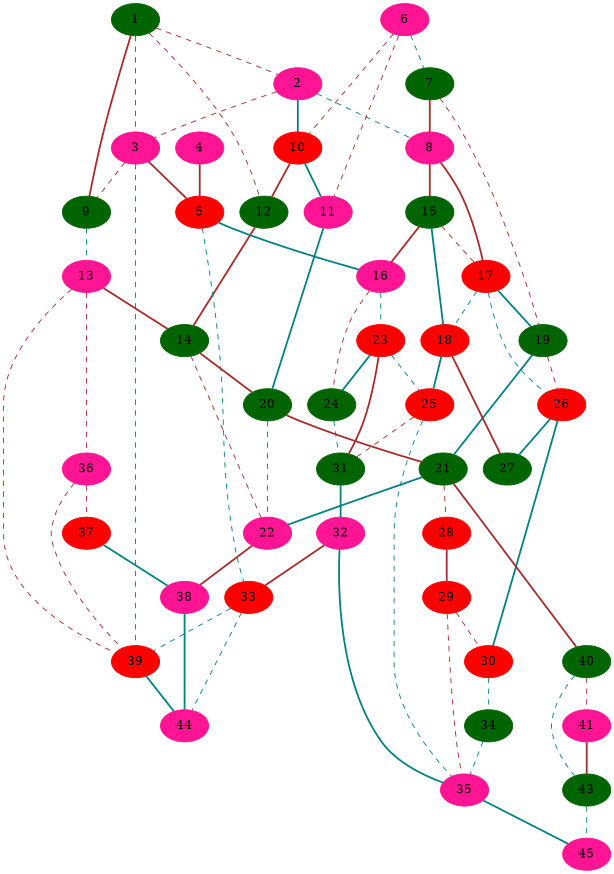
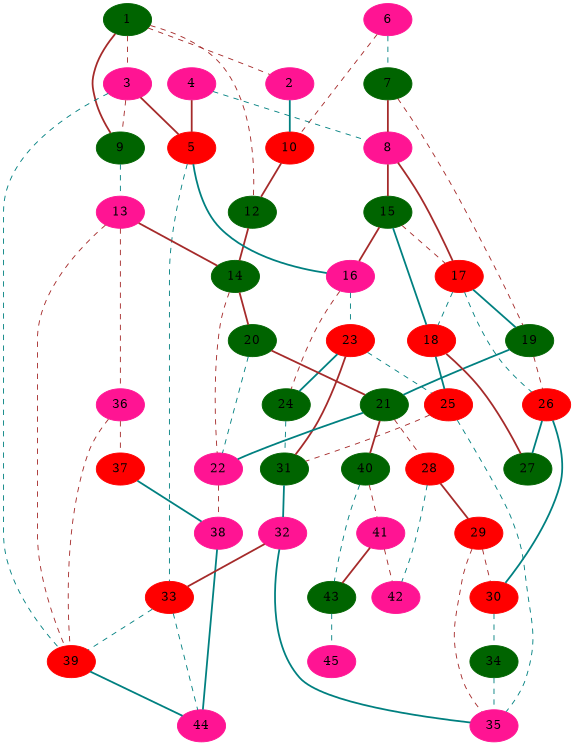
(359, 114) -> (282, 113)
(212, 115) -> none
(328, 212) -> none
(226, 565) -> (218, 501)
none -> (396, 597)
(526, 822) -> none
